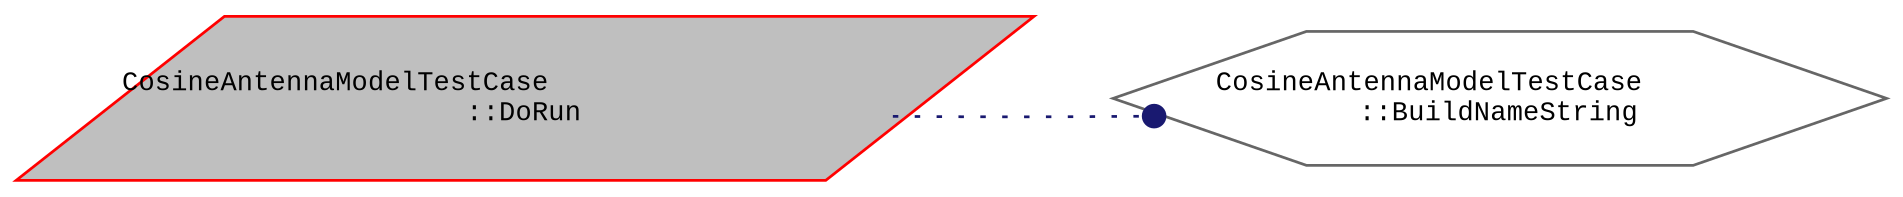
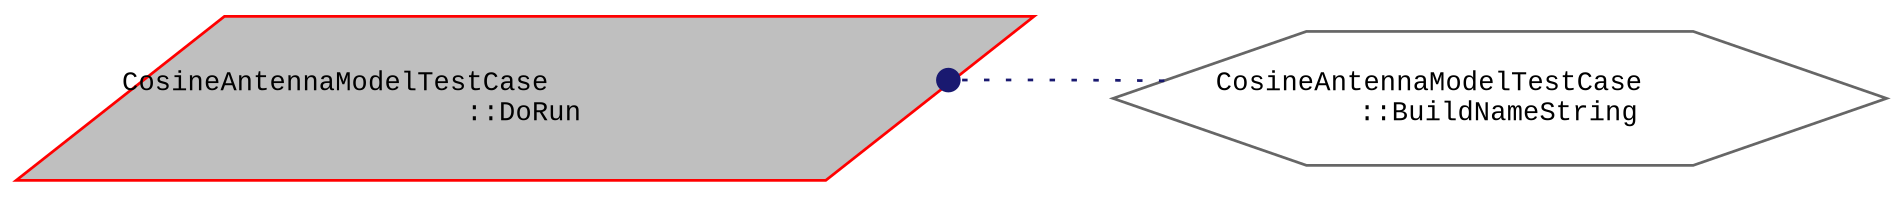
(1018, 117) -> (1062, 80)
